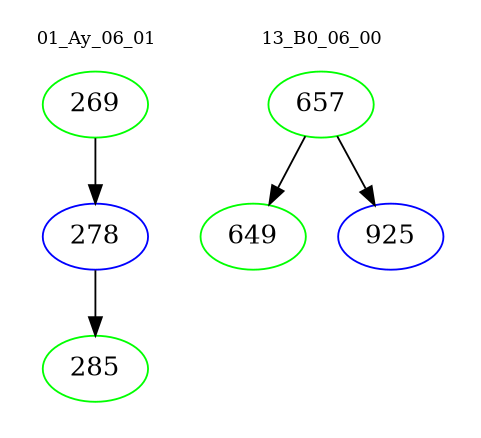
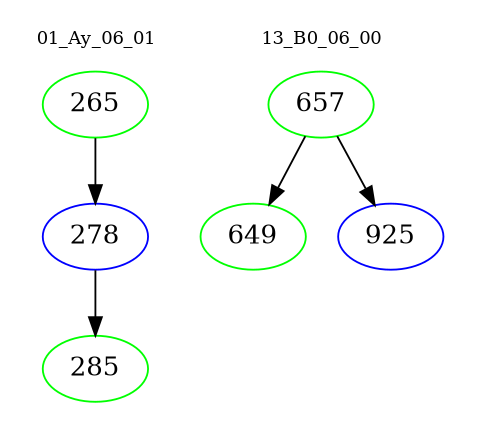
(95, 105) -> (95, 105)
